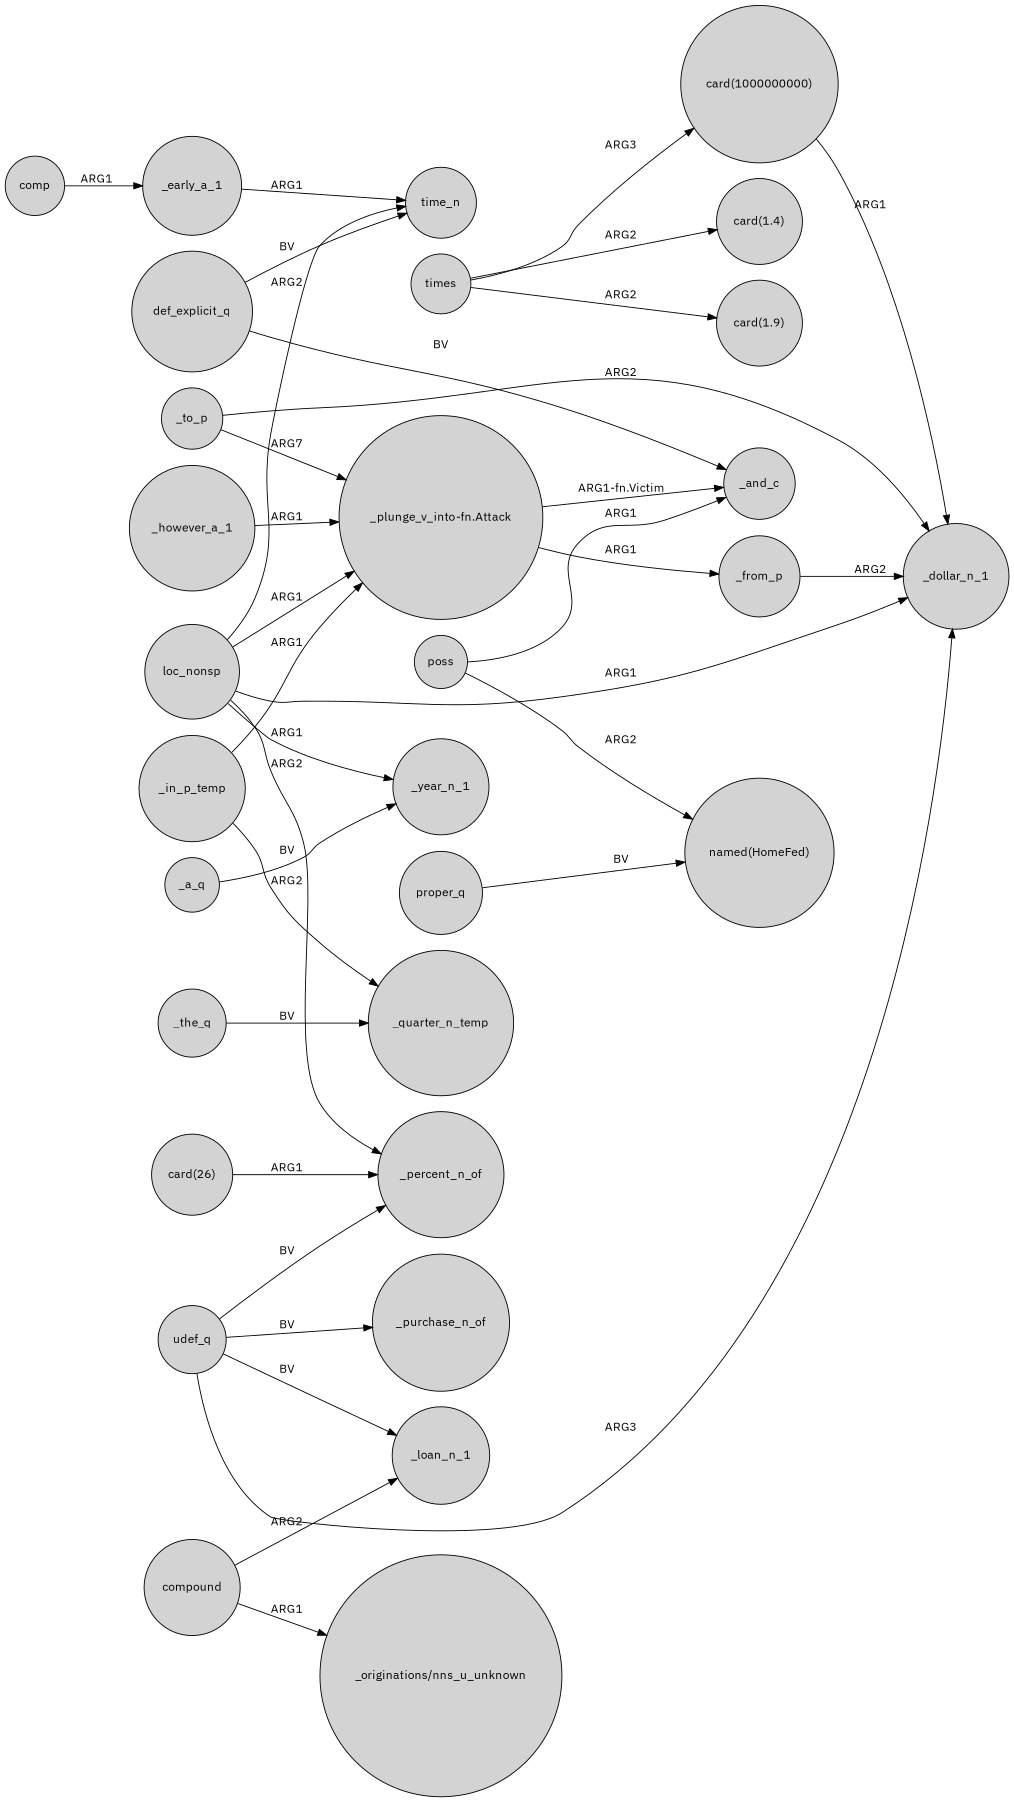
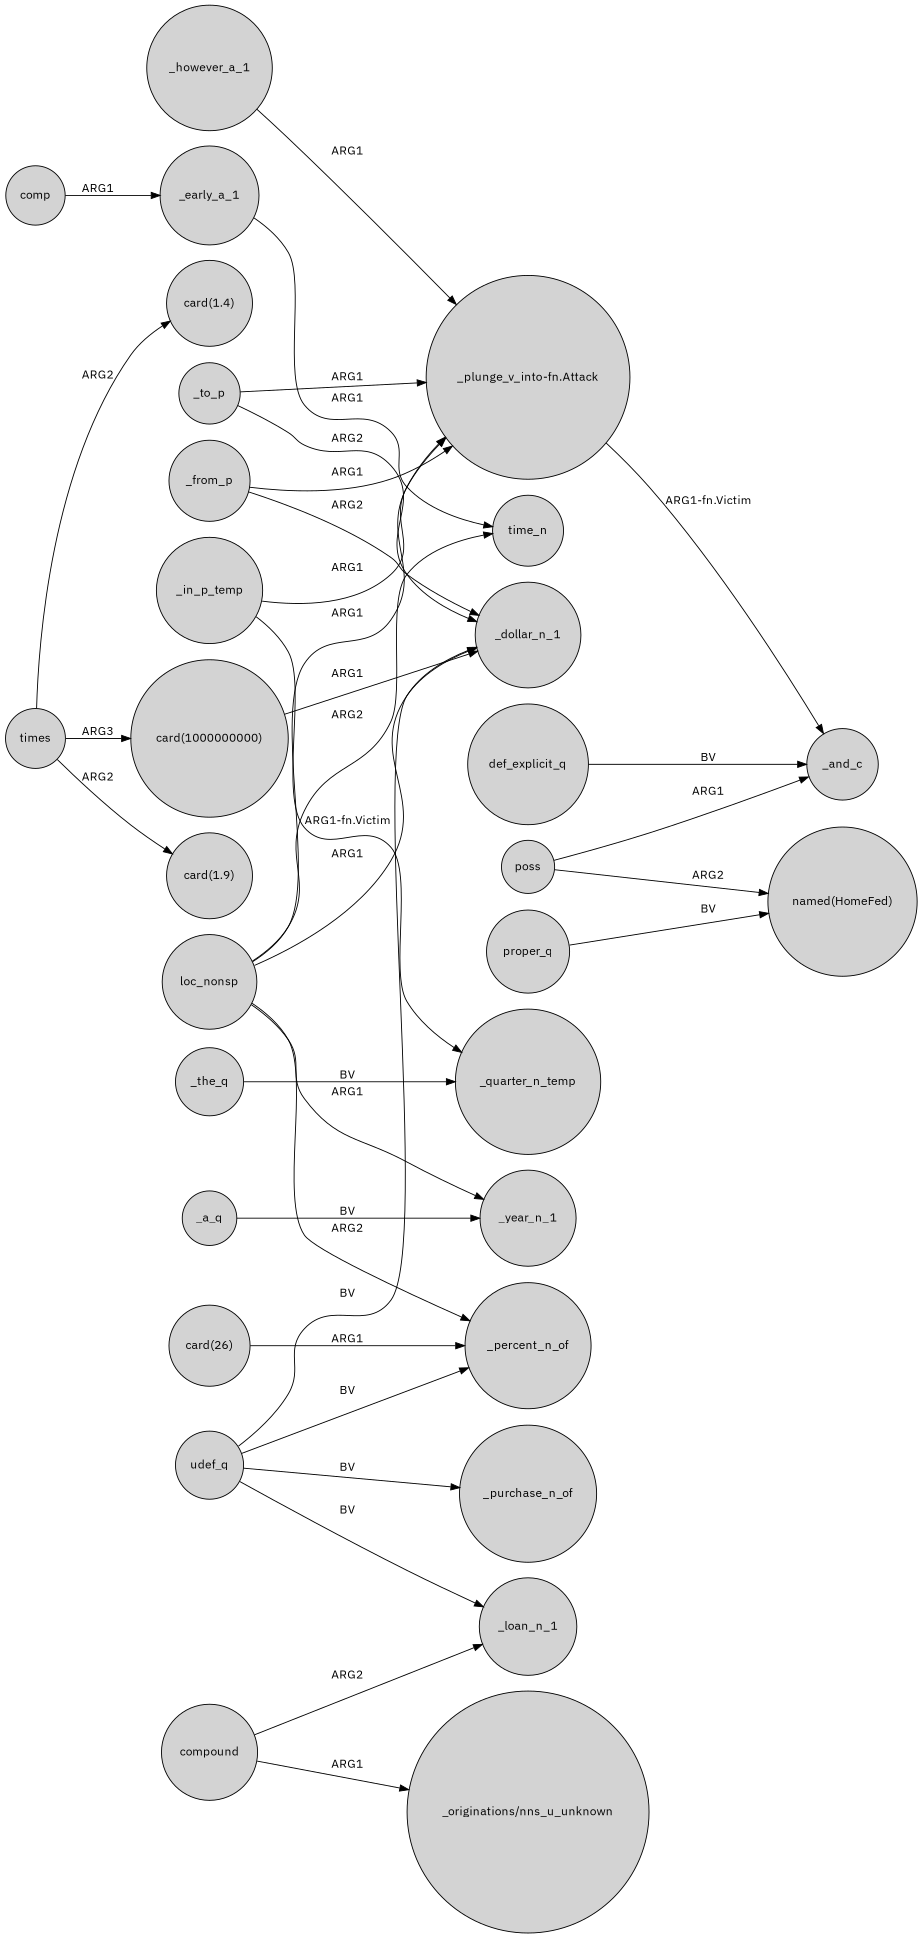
(309, 251) -> none
(287, 444) -> (348, 377)
(624, 564) -> (351, 488)
(287, 881) -> (348, 821)
(621, 1427) -> (348, 1294)
